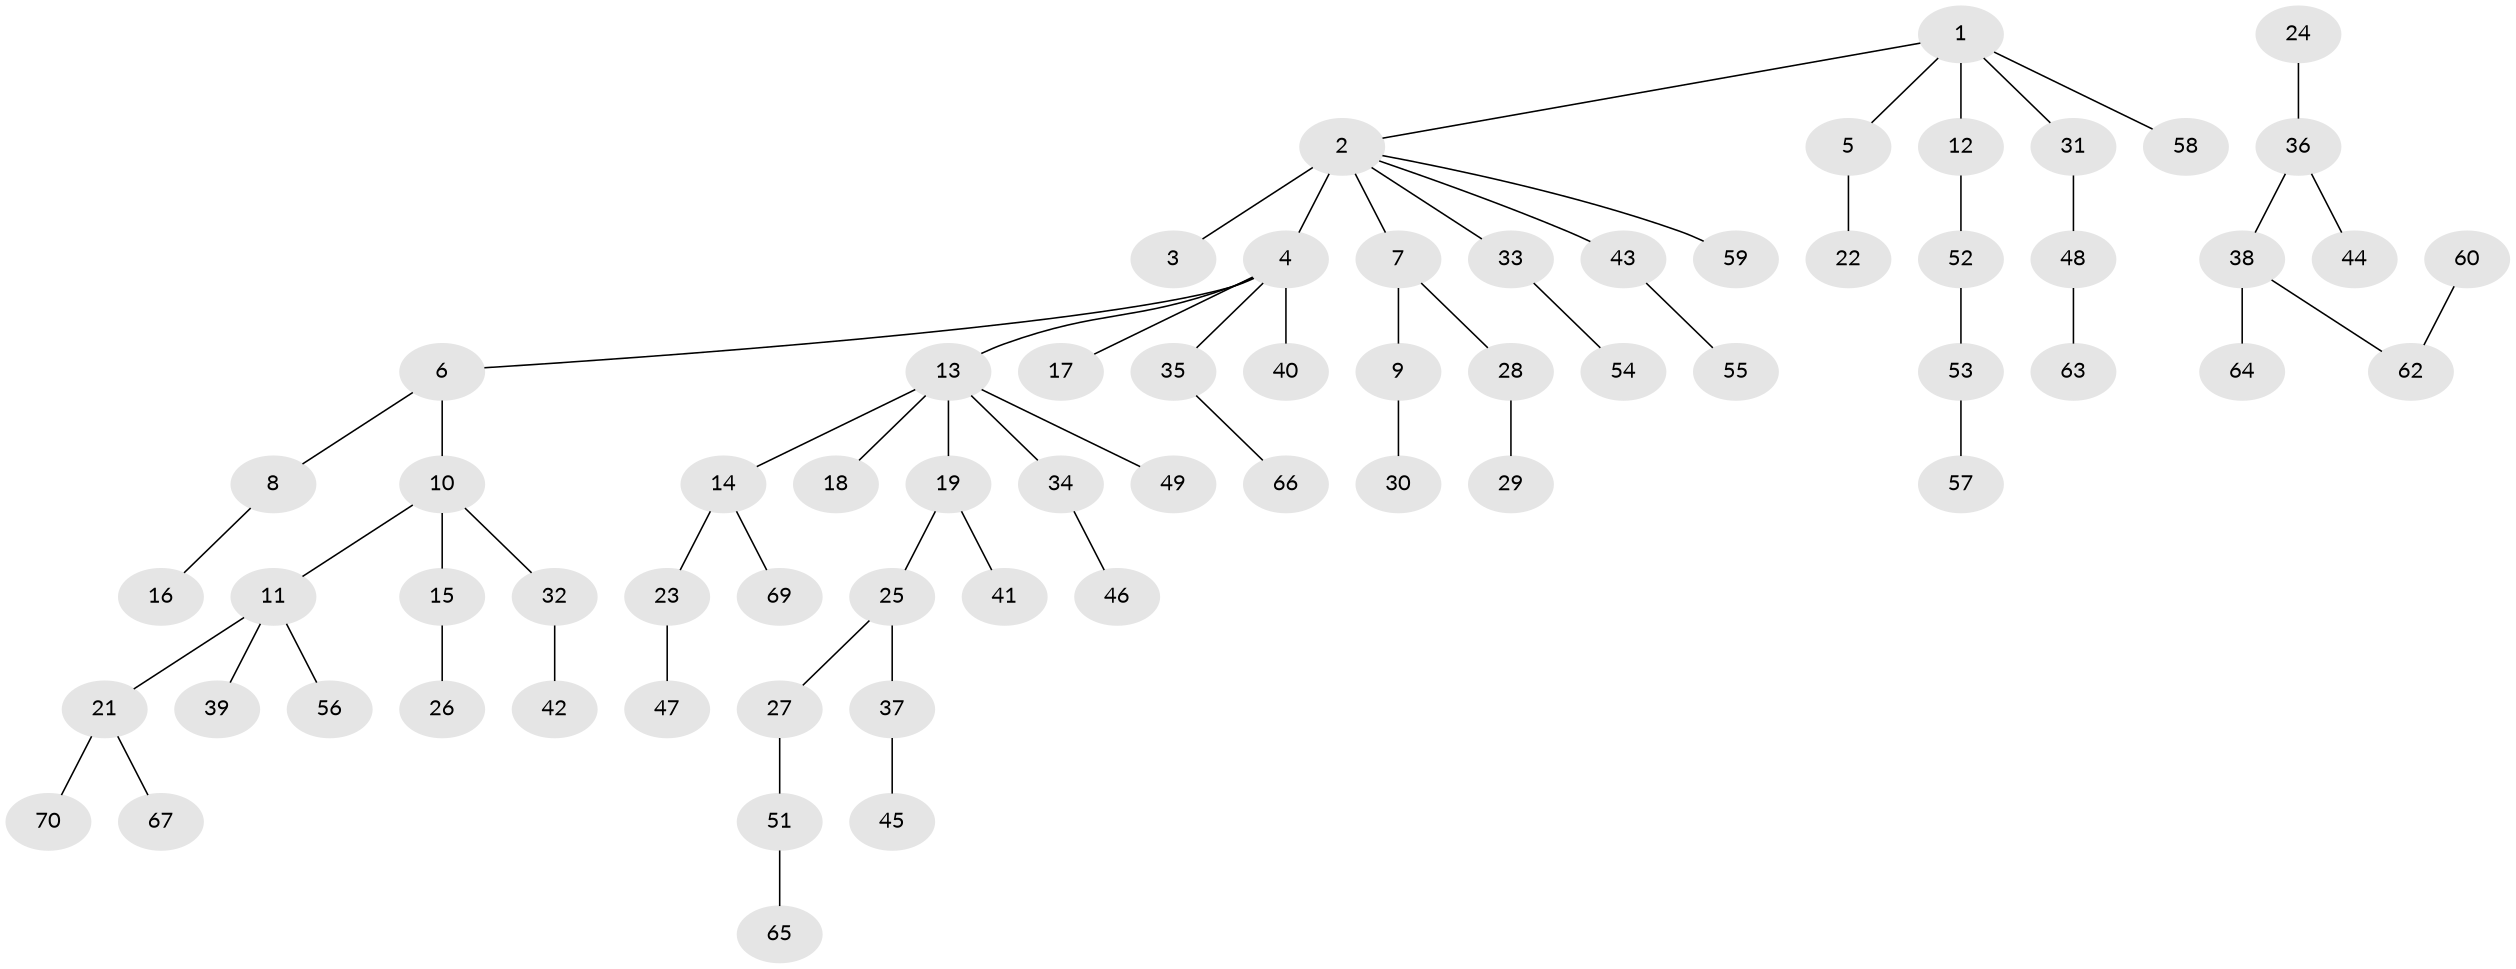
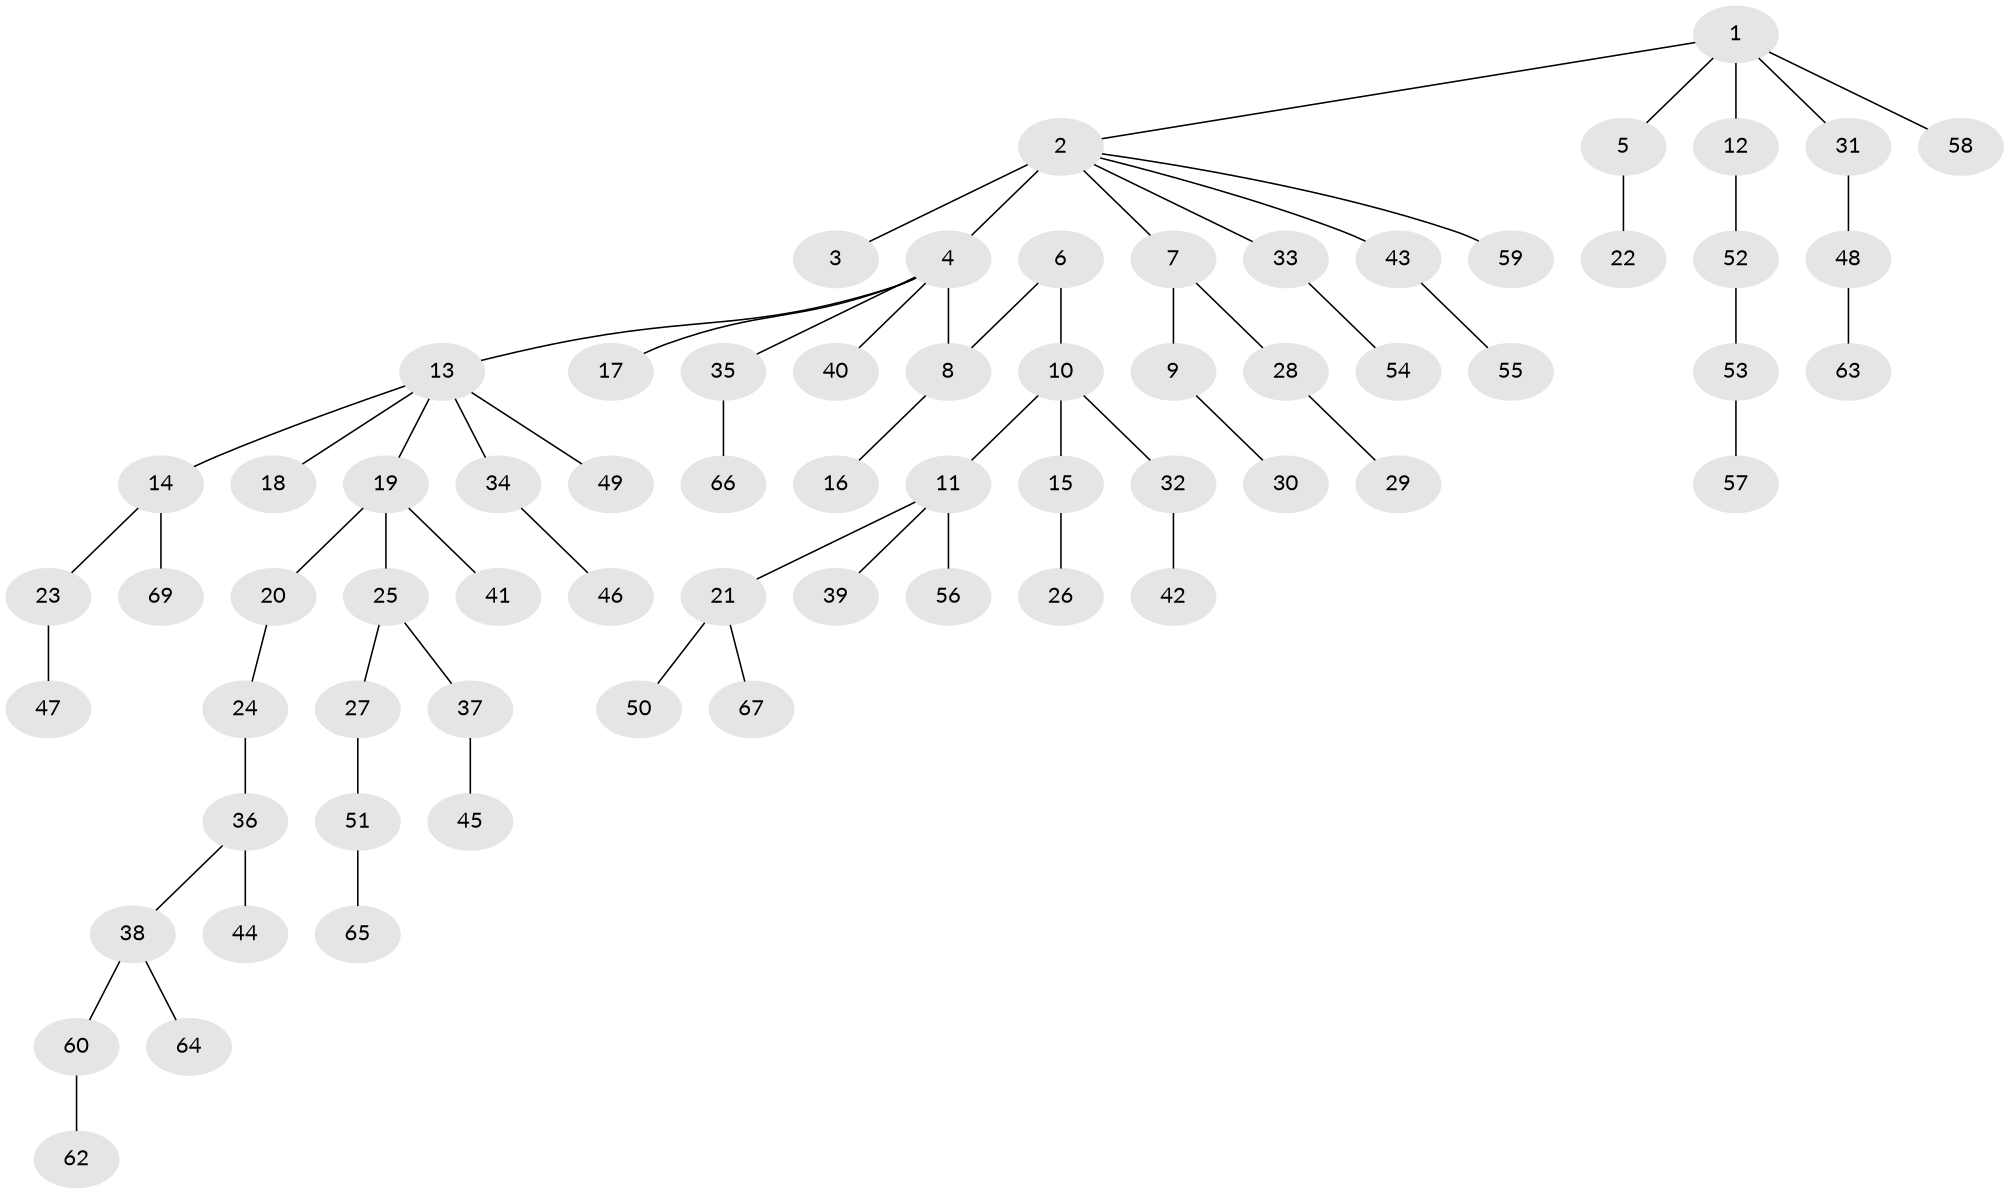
(2327, 316) -> (105, 991)
(871, 338) -> (948, 316)
none -> (273, 597)
(48, 822) -> (639, 709)
